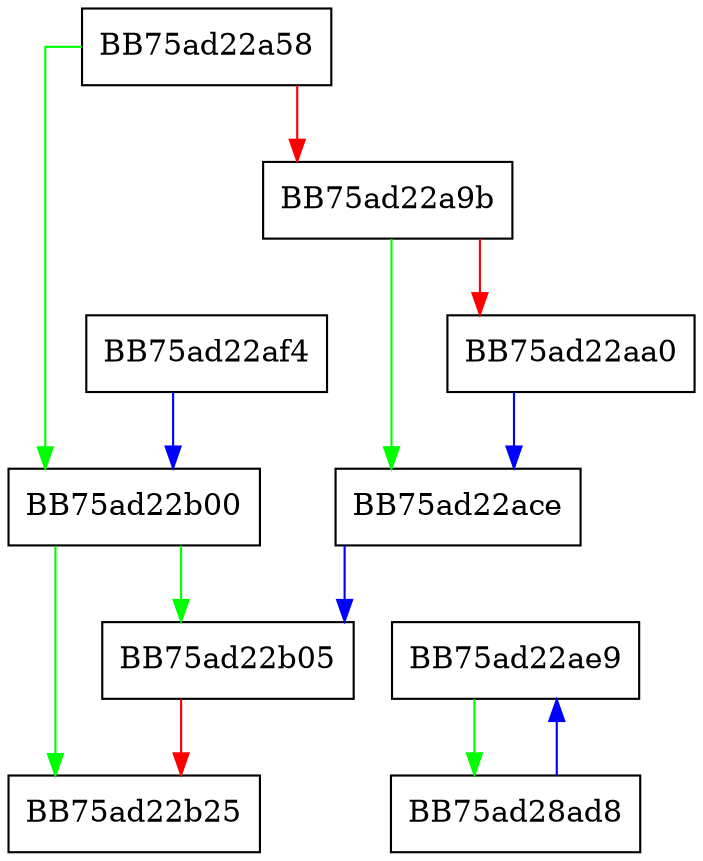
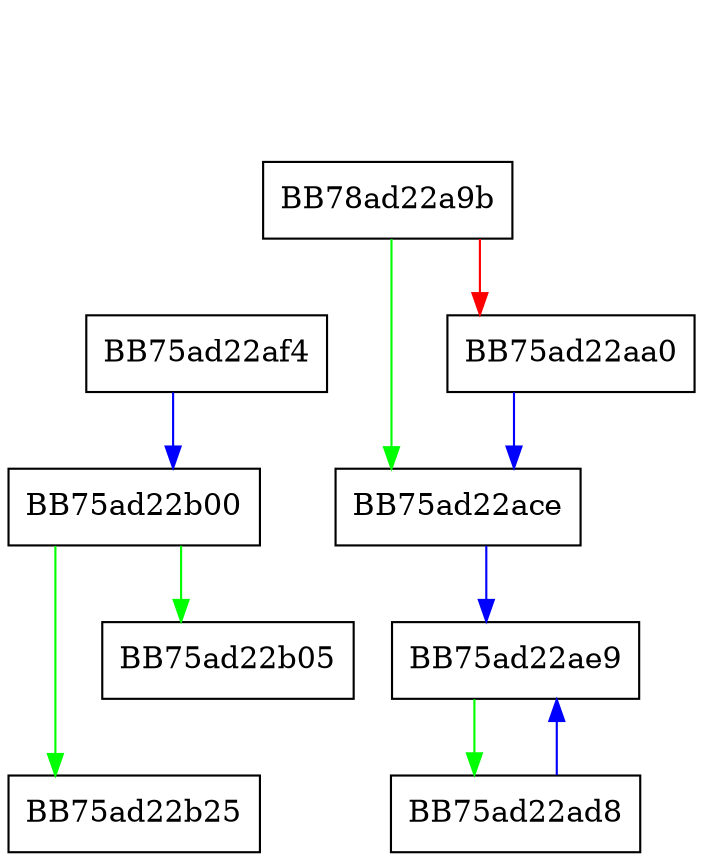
(207, 47) -> none
(388, 200) -> (388, 200)
(345, 573) -> (486, 573)
(181, 726) -> none
(516, 814) -> (516, 814)
